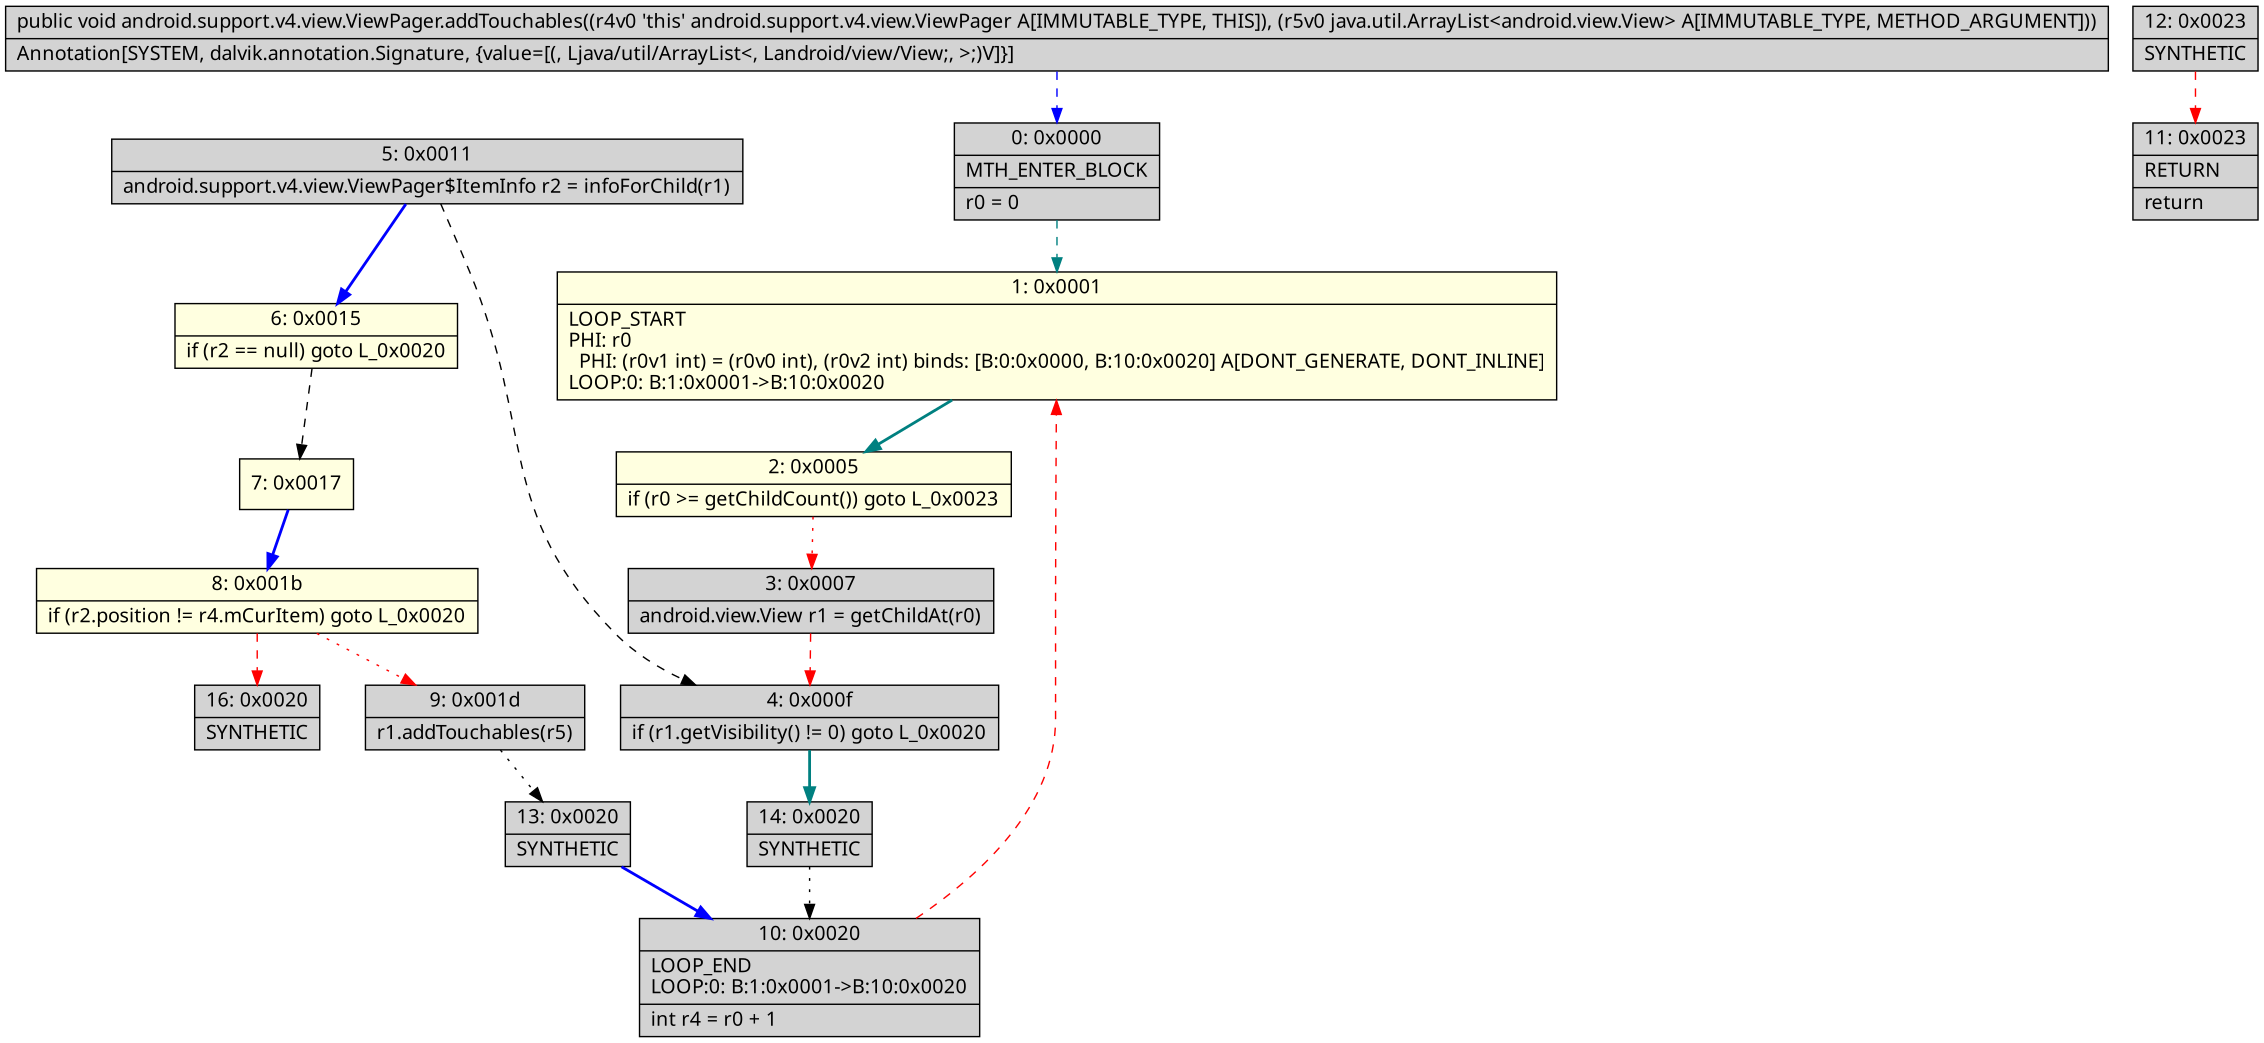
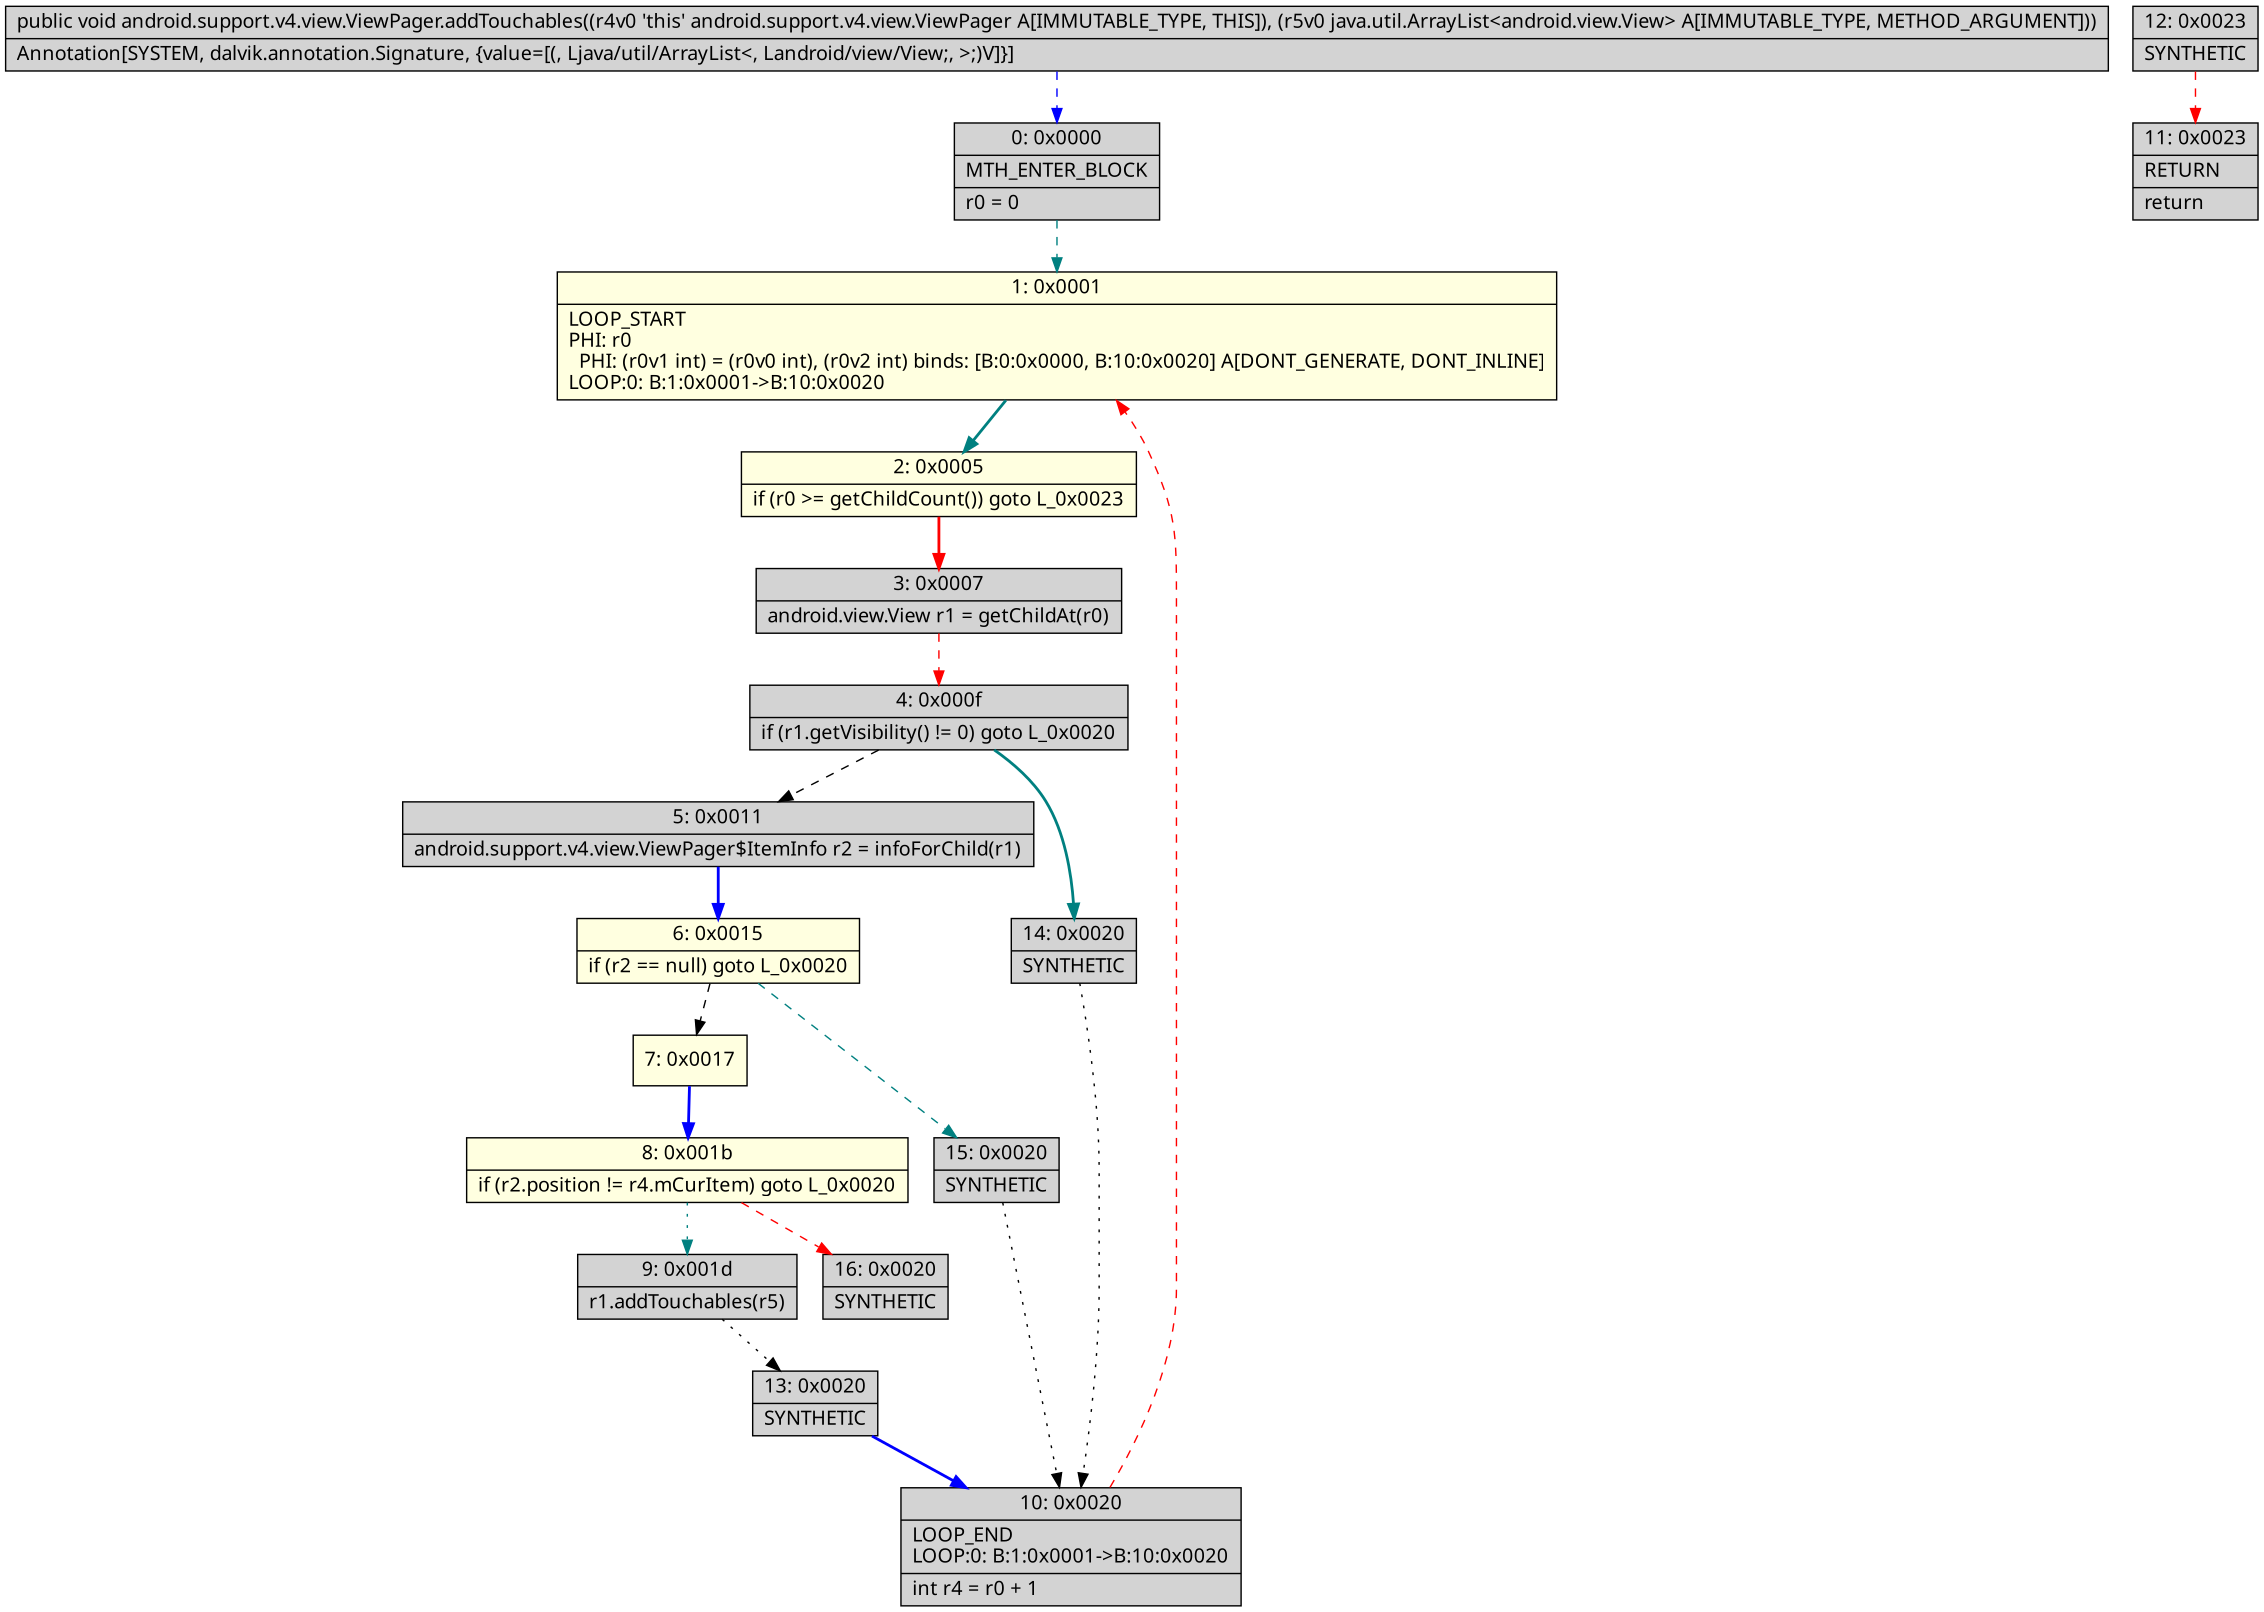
(522, 467) -> (835, 773)
(813, 535) -> (939, 535)
(360, 656) -> (687, 1221)
none -> (997, 1170)
